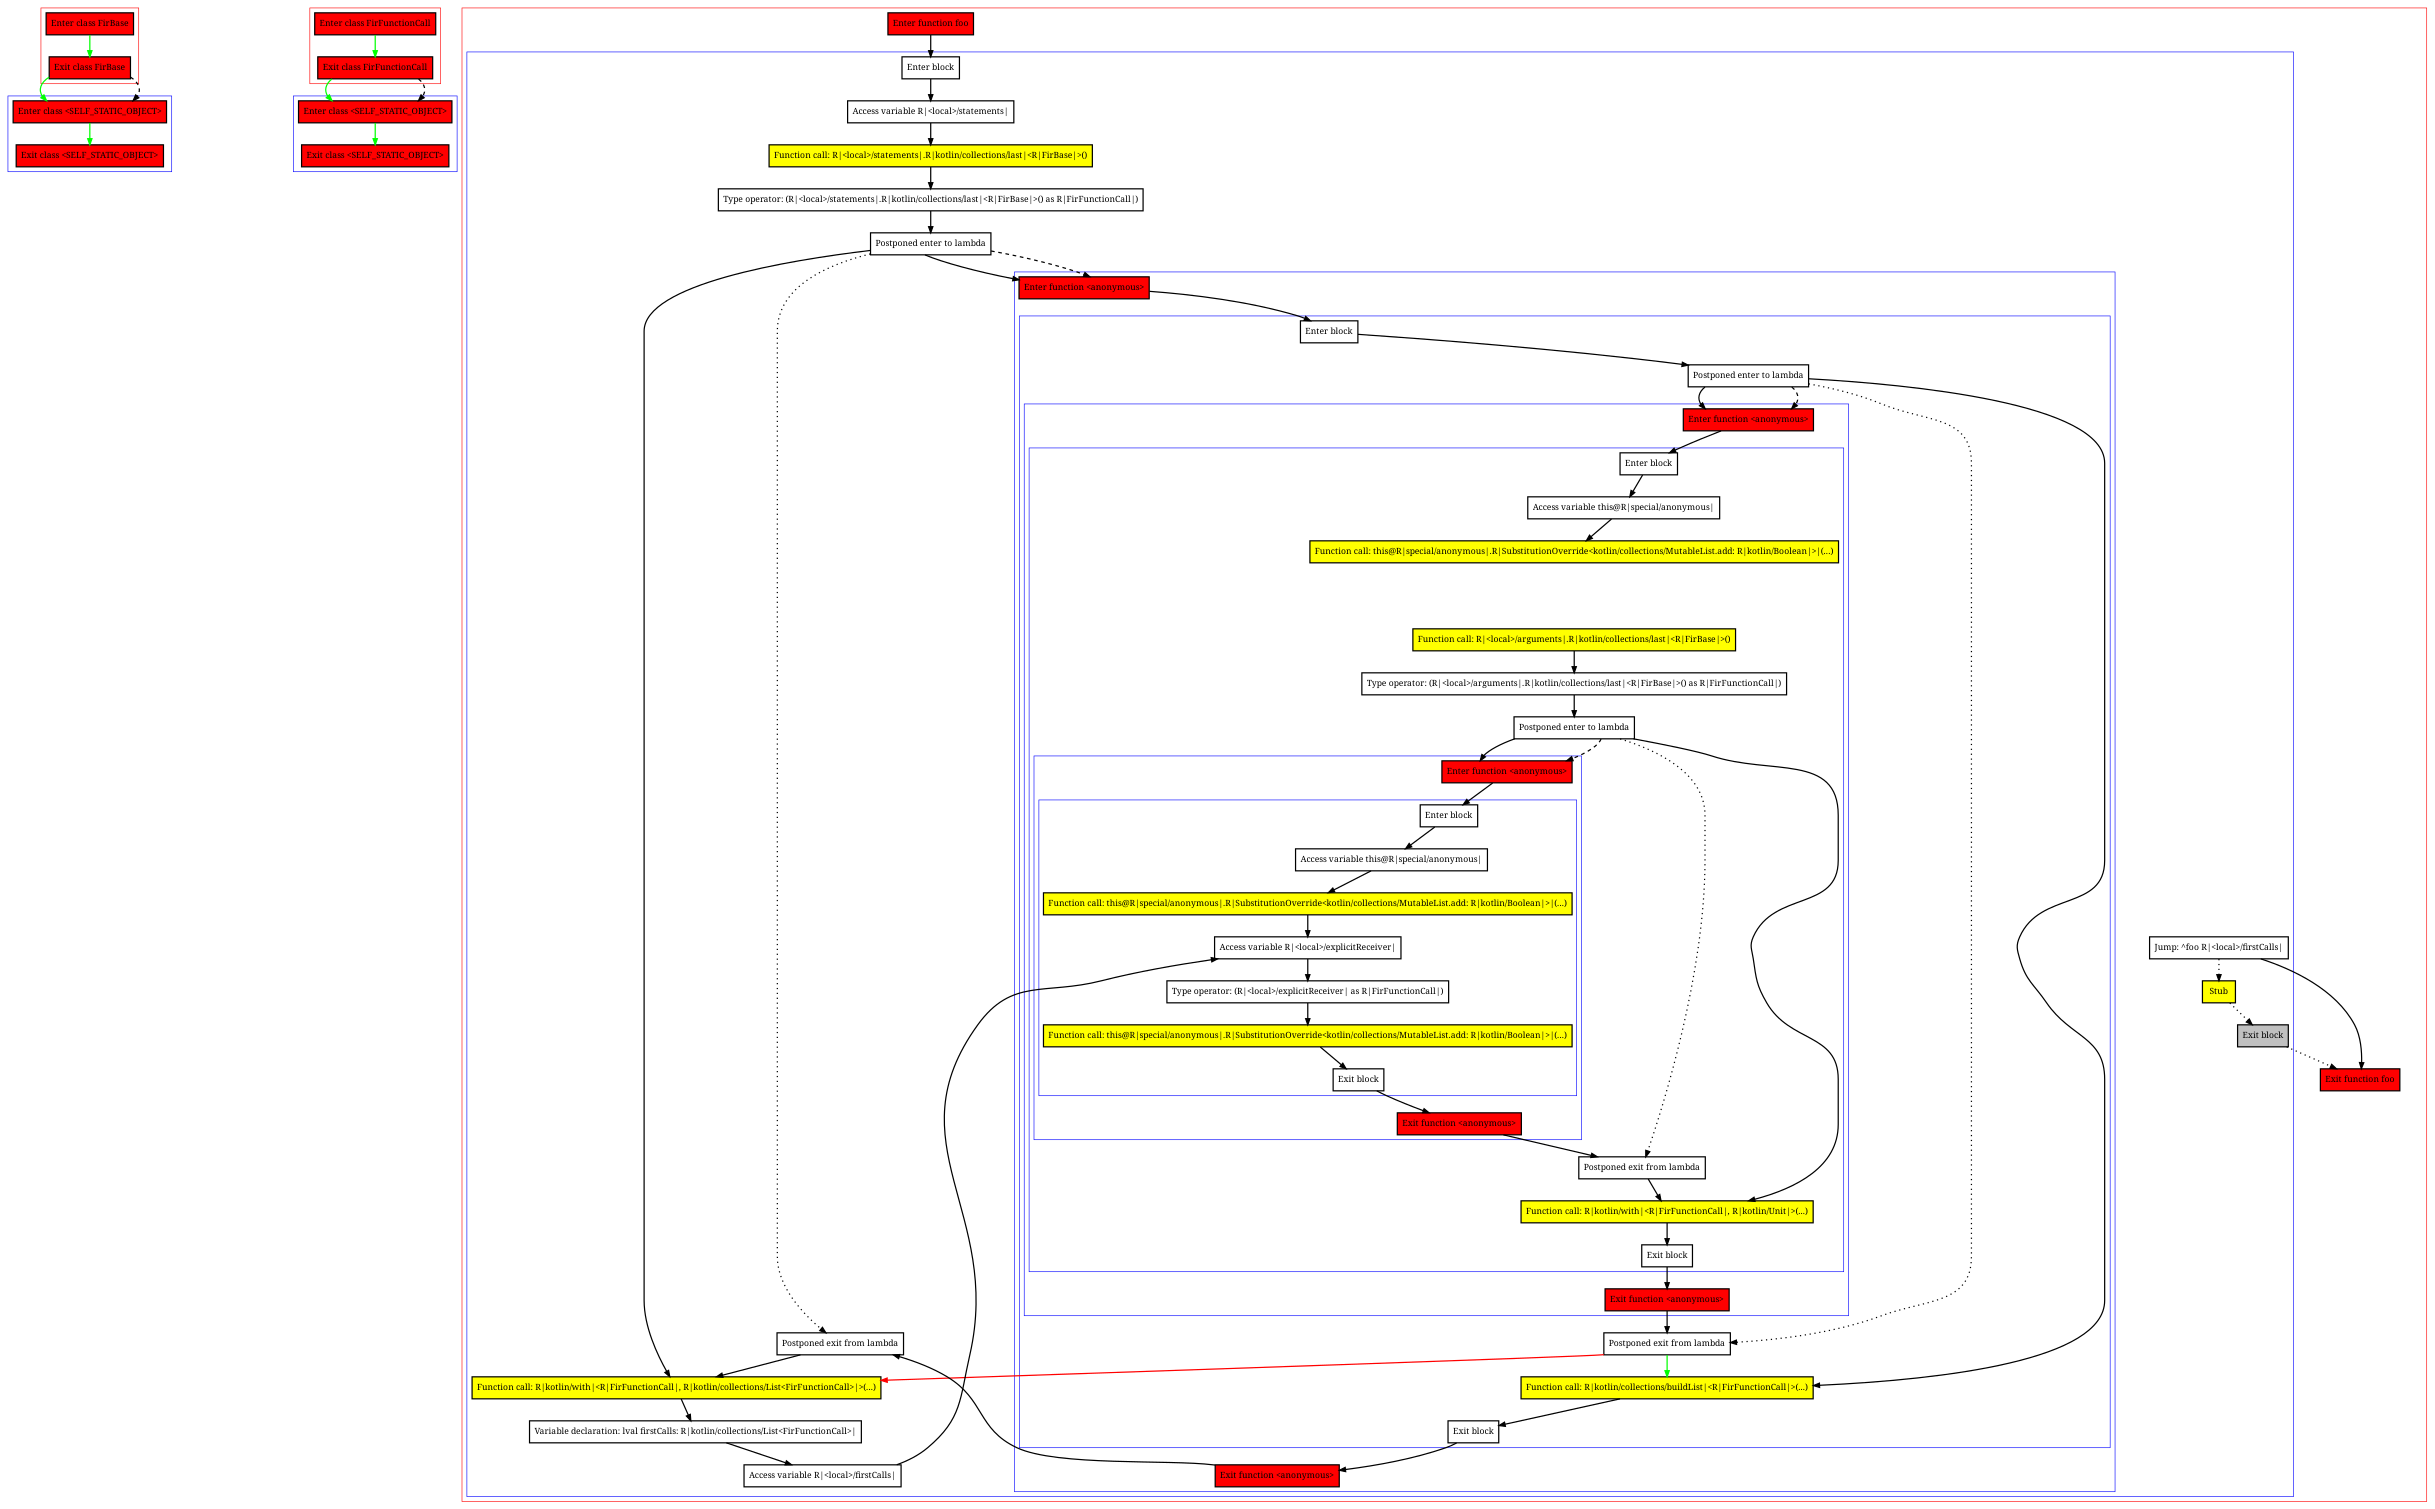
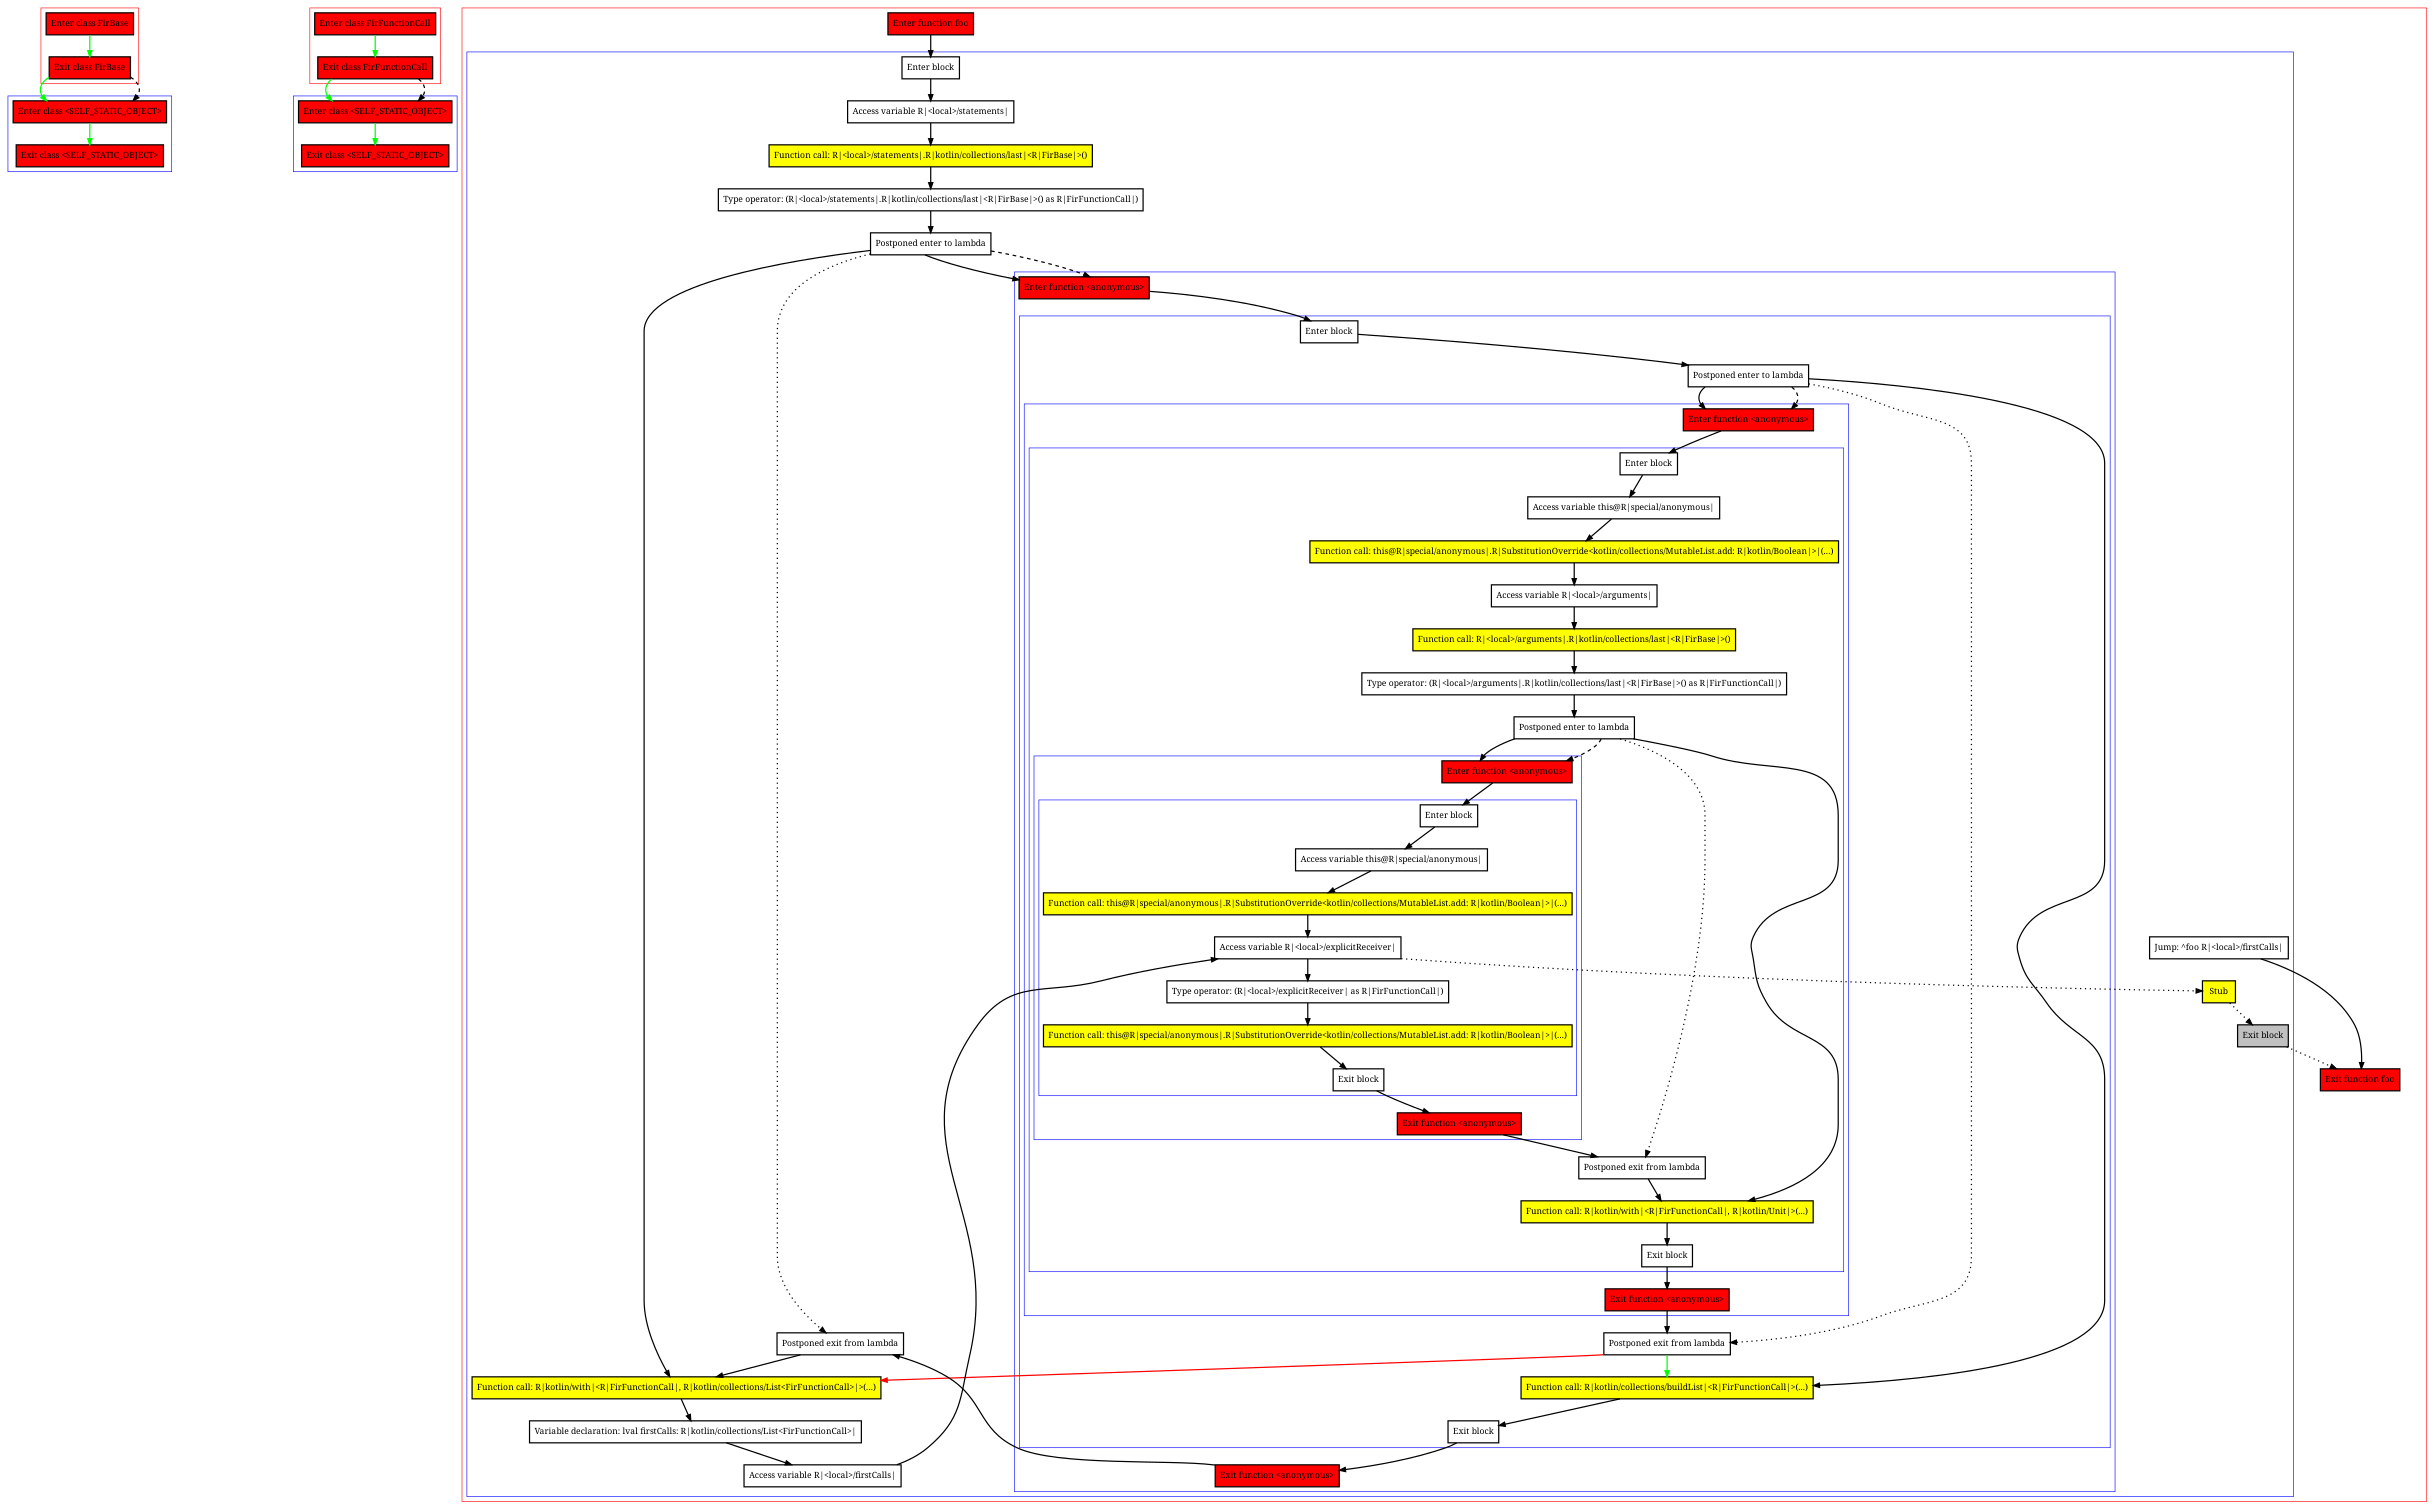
none -> (1574, 596)
(2219, 967) -> (1798, 980)
